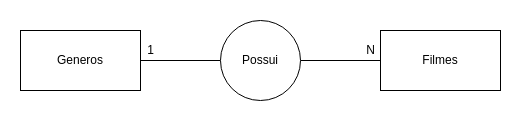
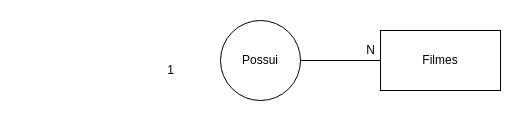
(151, 51) -> (171, 71)
(81, 61) -> none
(181, 61) -> none
